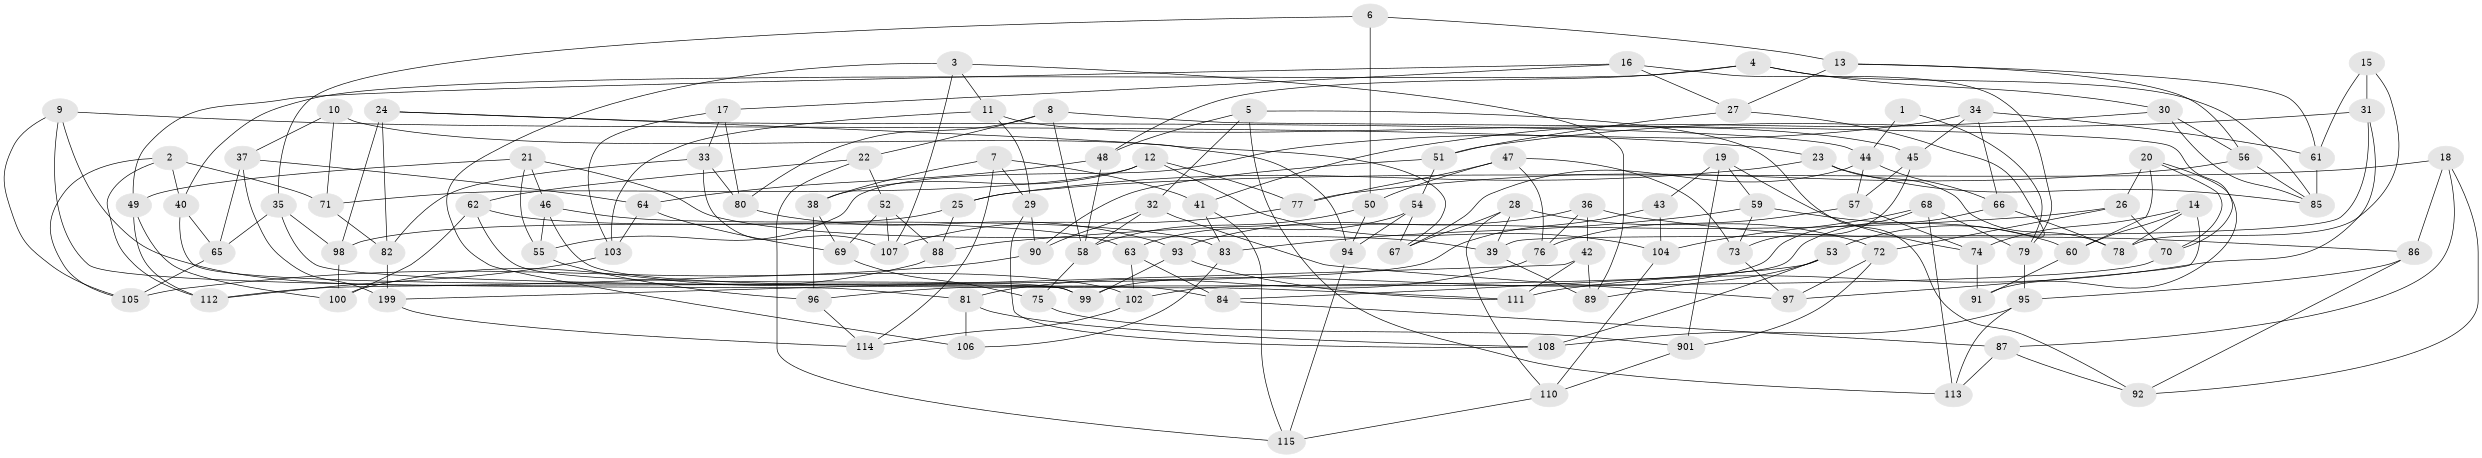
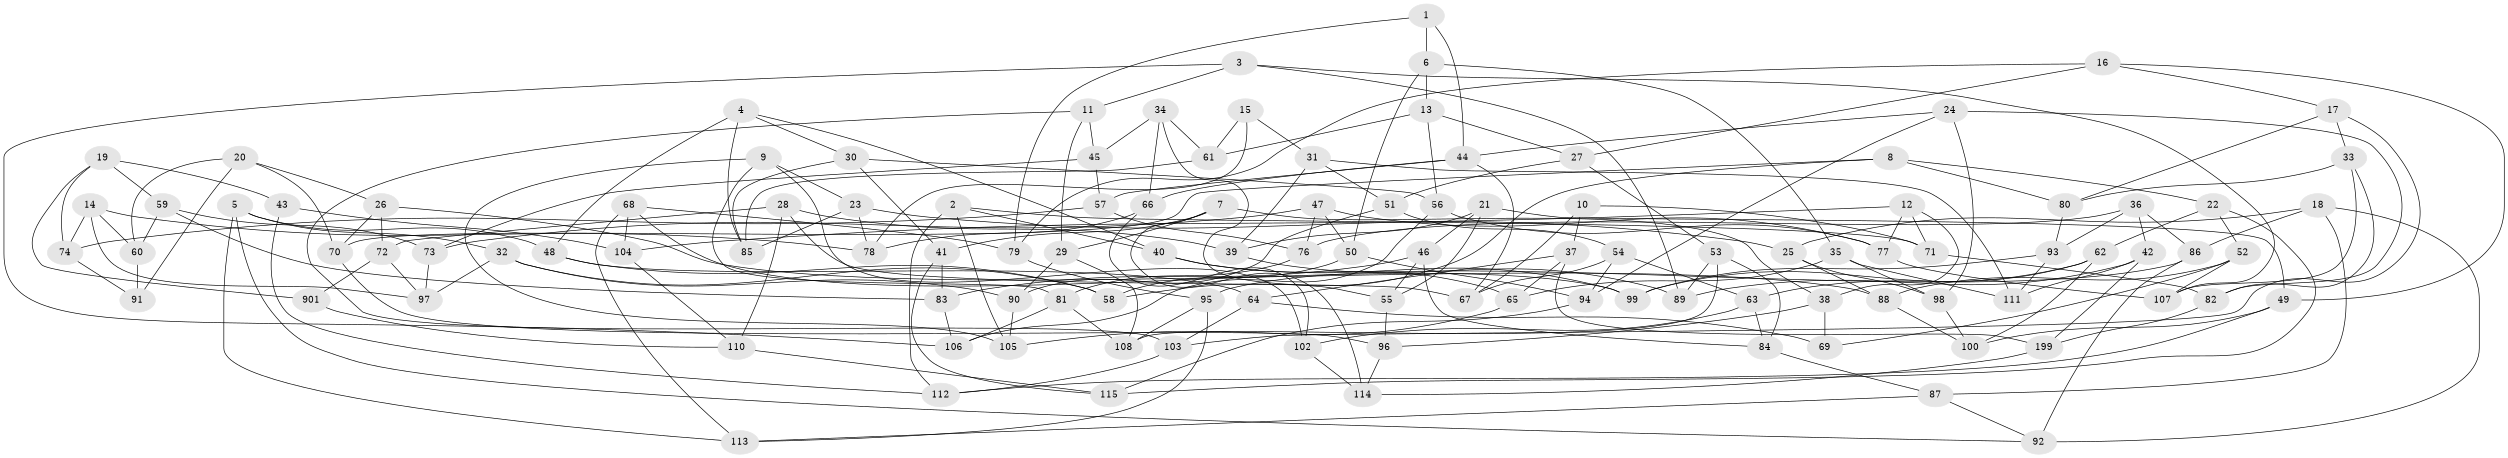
none -> (1427, 40)
(2281, 182) -> (1159, 299)
(1038, 300) -> none
